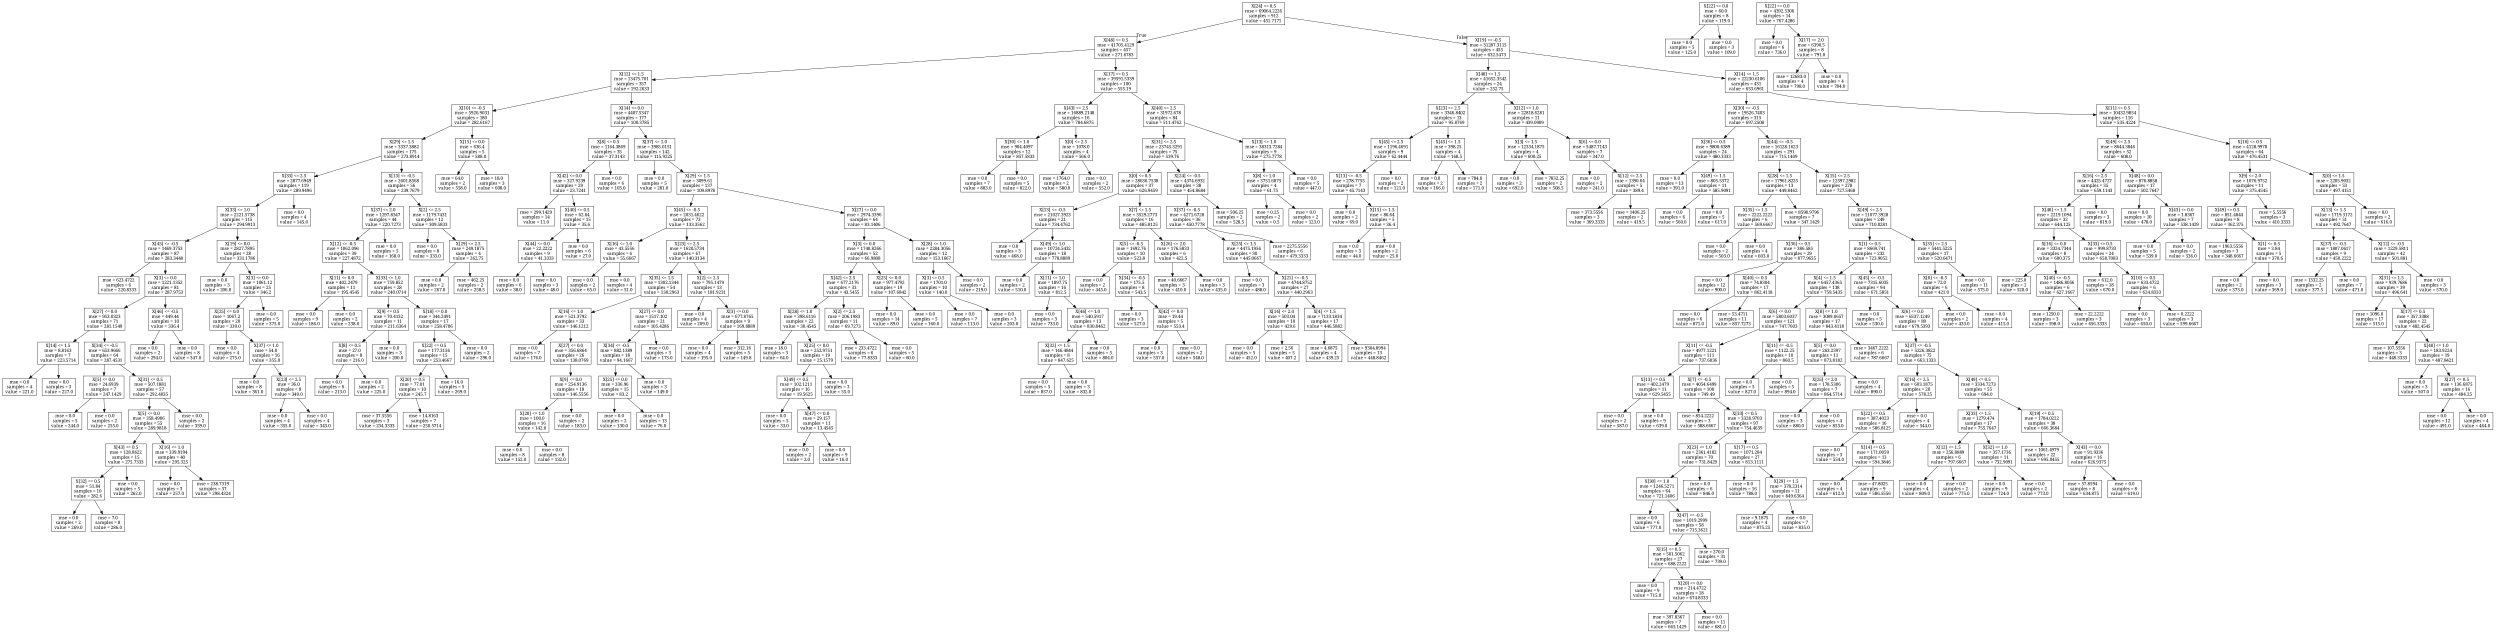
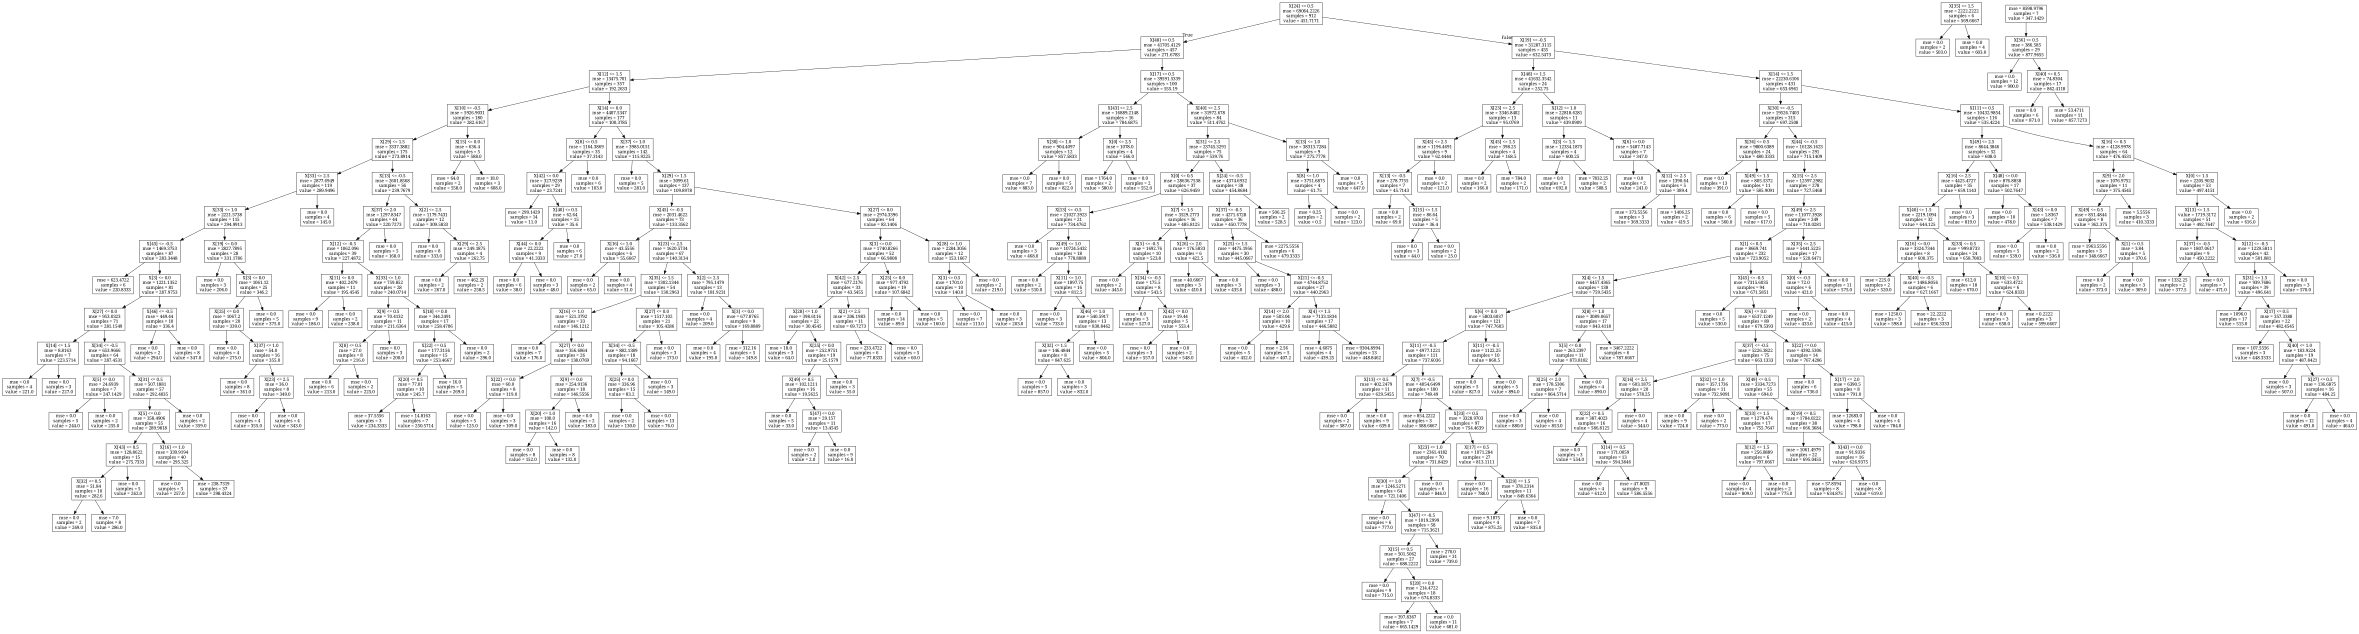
(1780, 183) -> none
none -> (1778, 335)
none -> (537, 370)
(1986, 437) -> (1733, 403)
